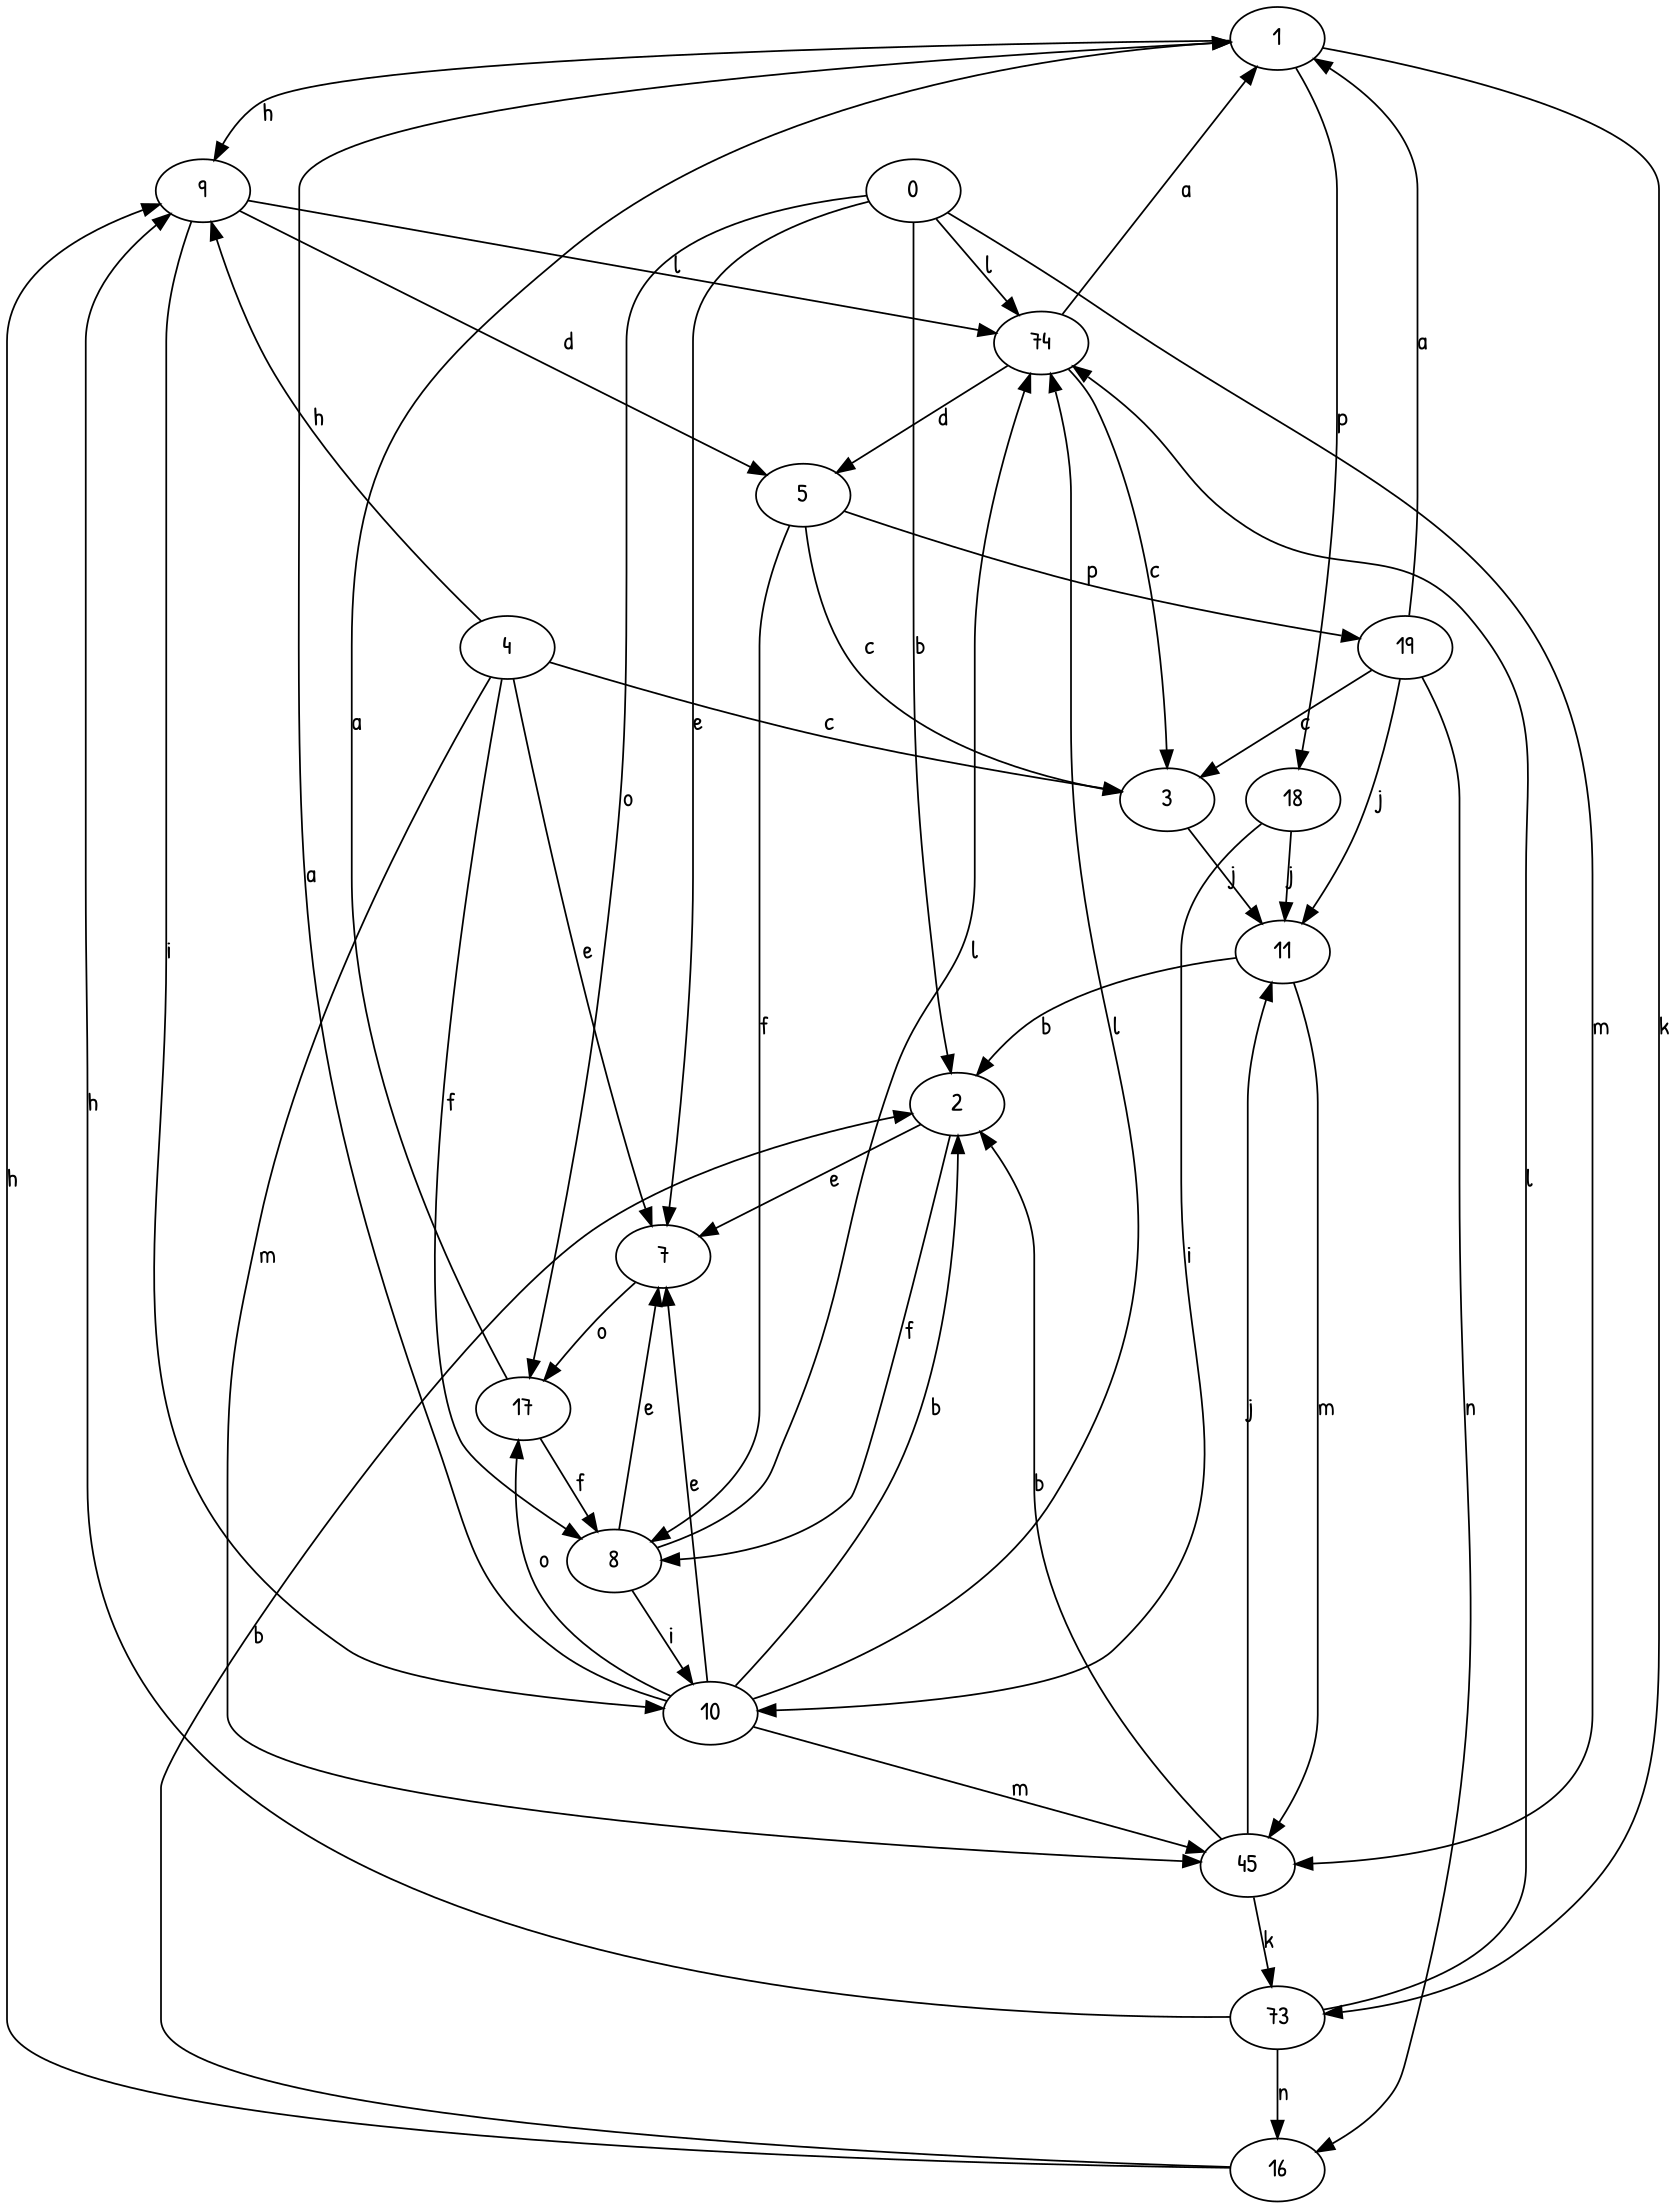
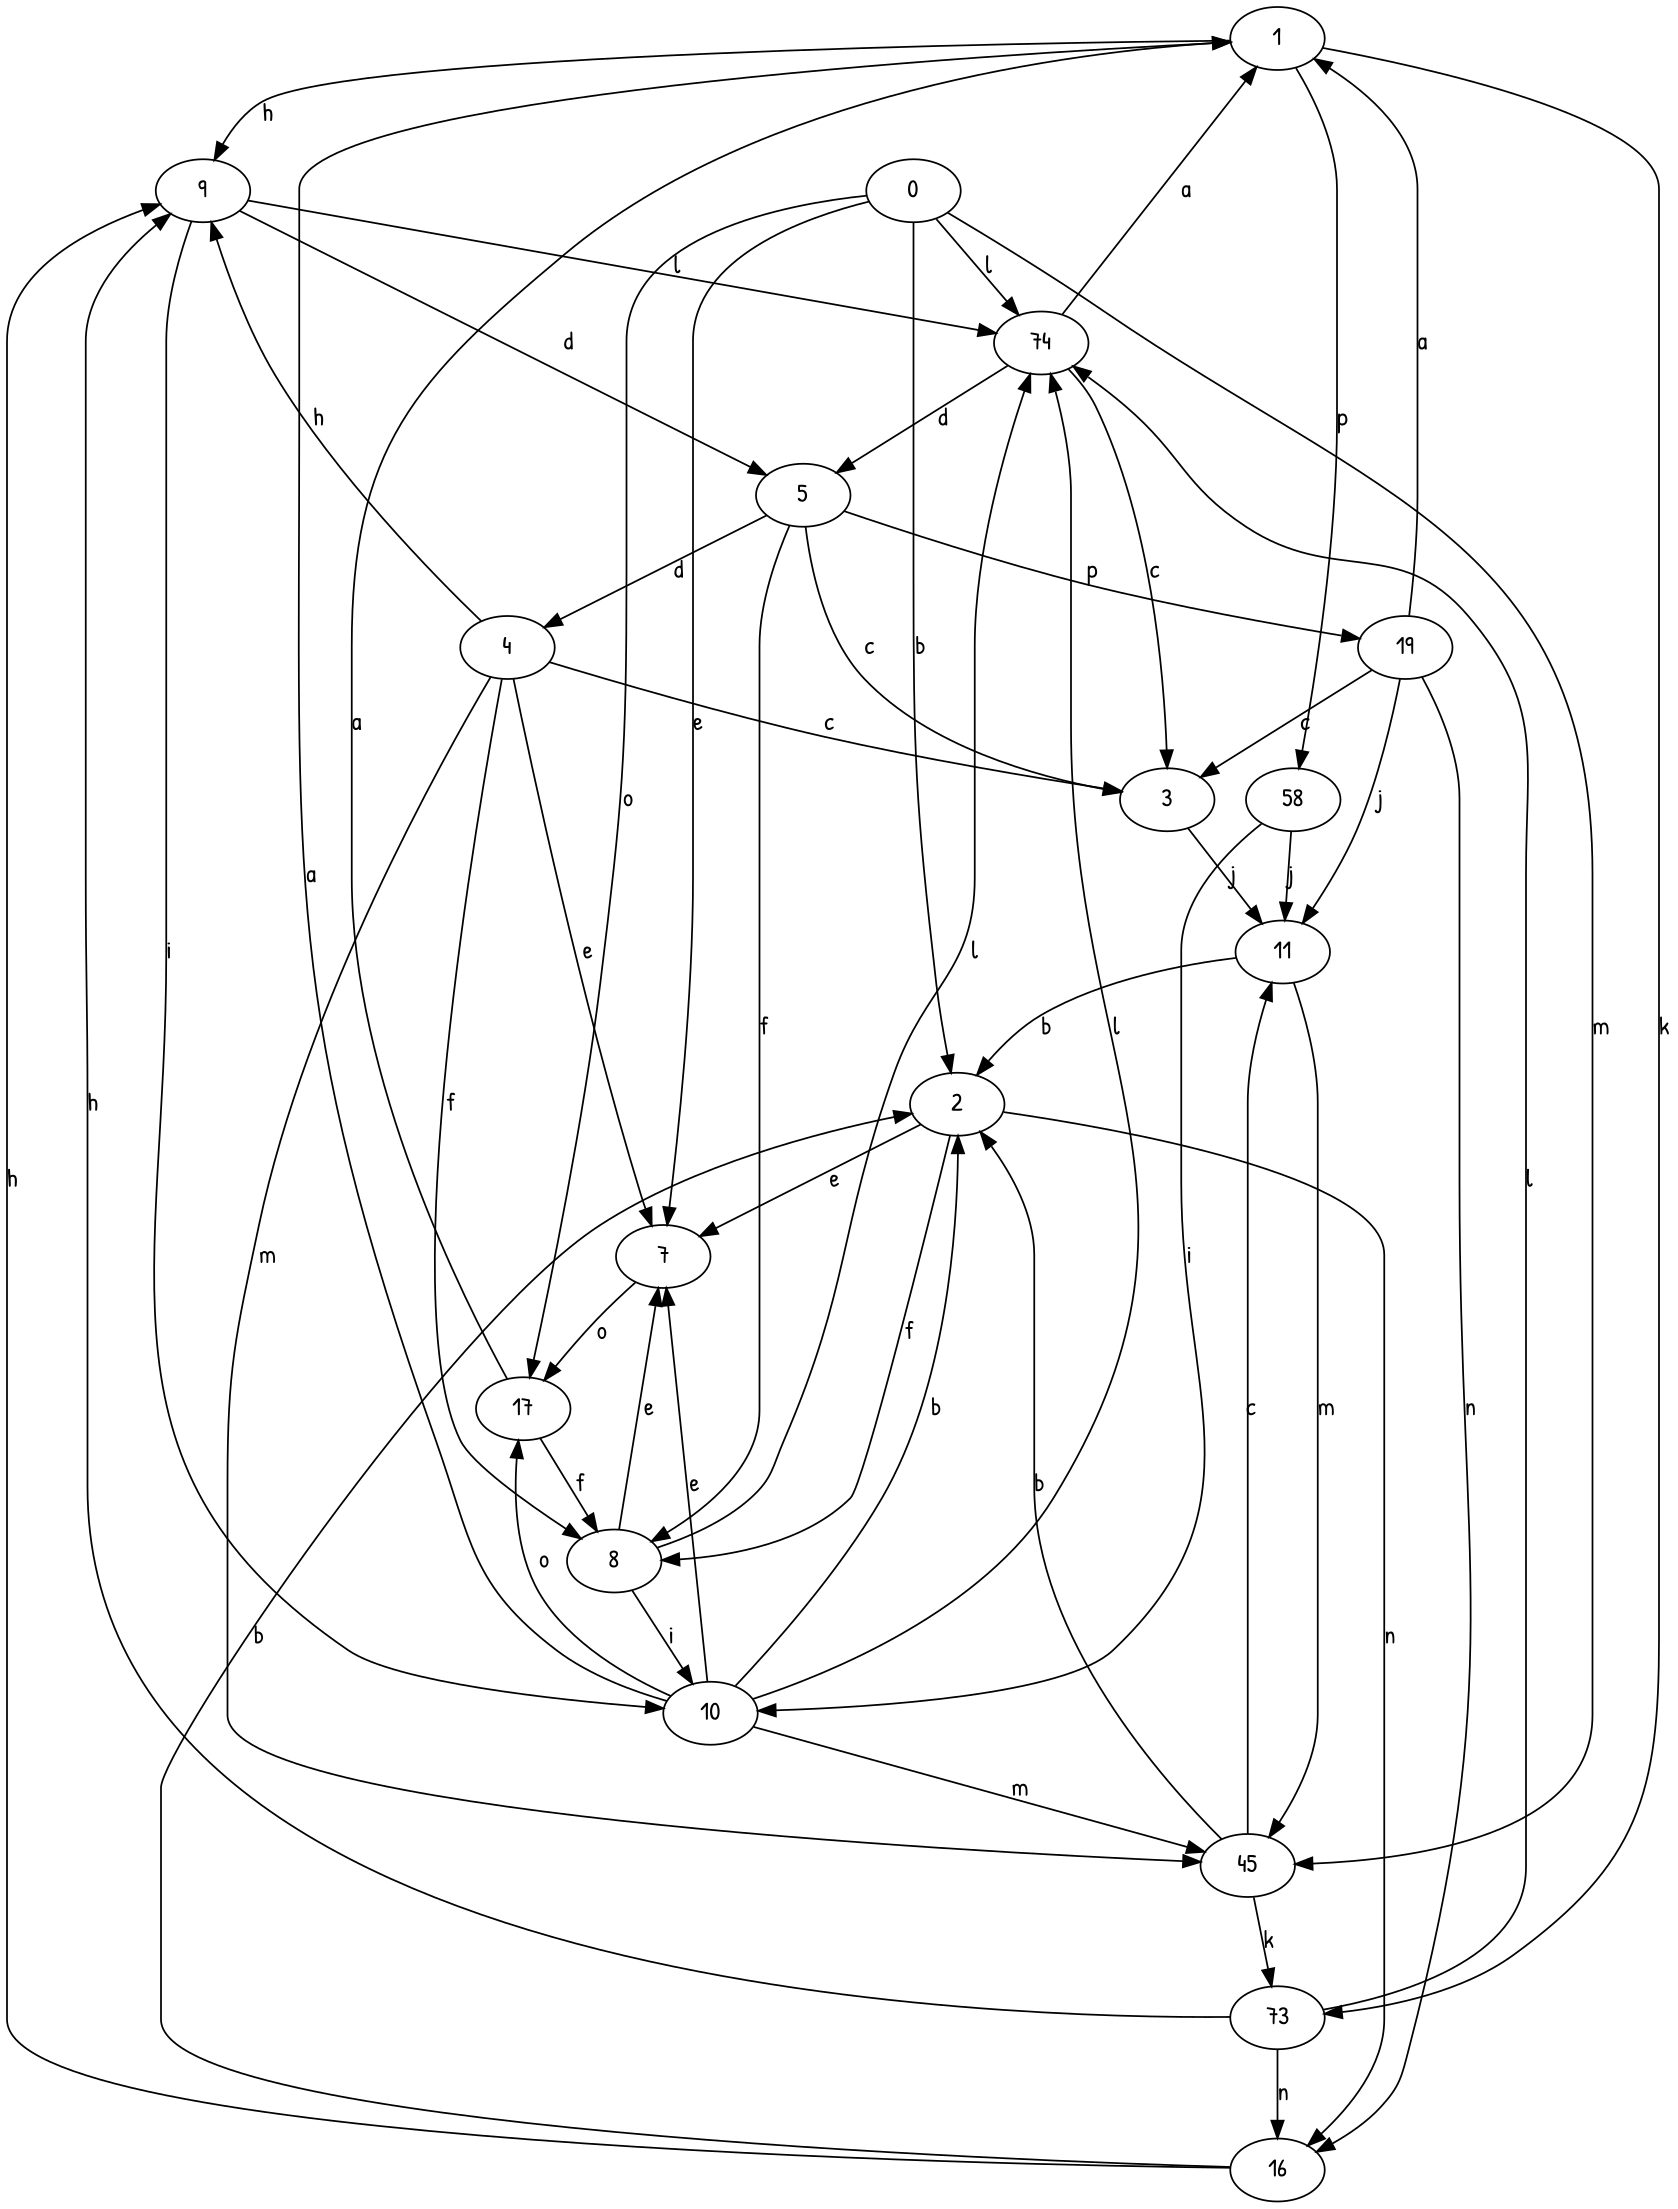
none -> (663, 567)
(1293, 800) -> (1293, 800)
(1251, 1409) -> (1251, 1409)
none -> (1384, 1494)
